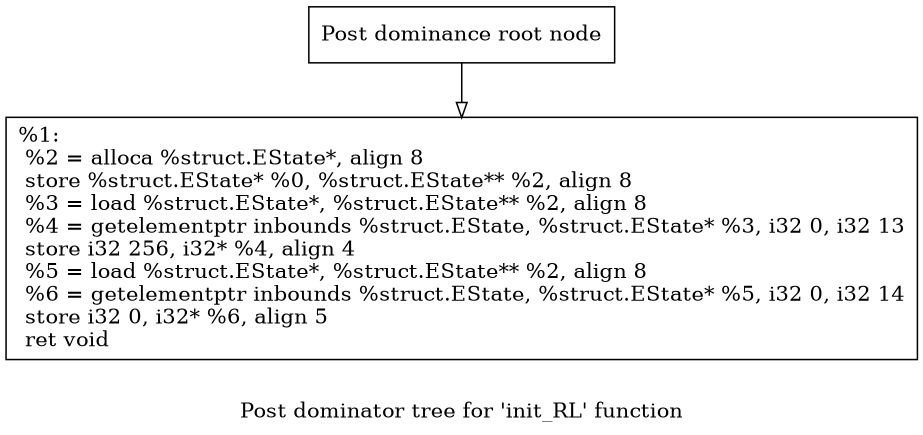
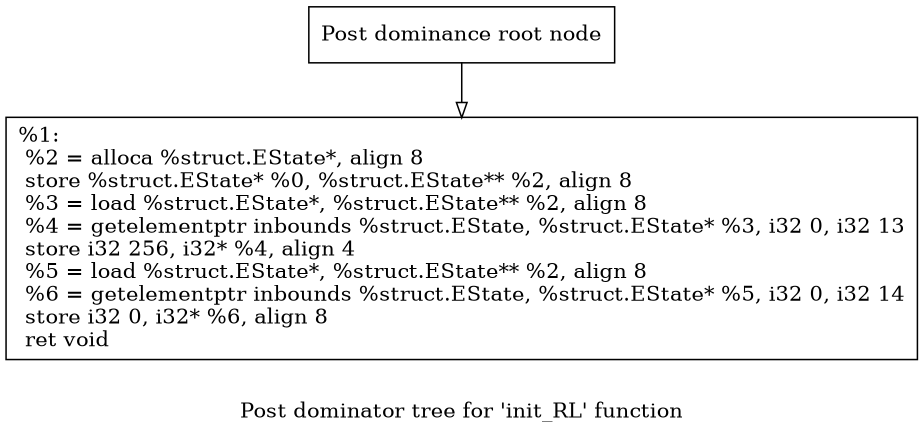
(173, 317) -> (173, 317)
